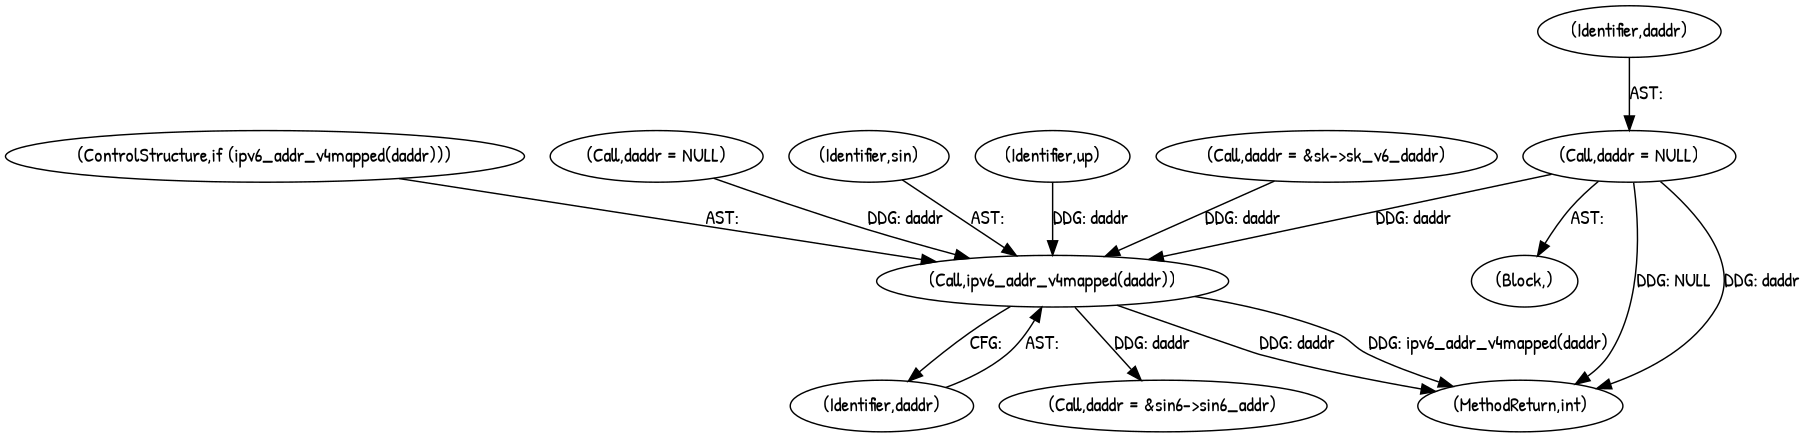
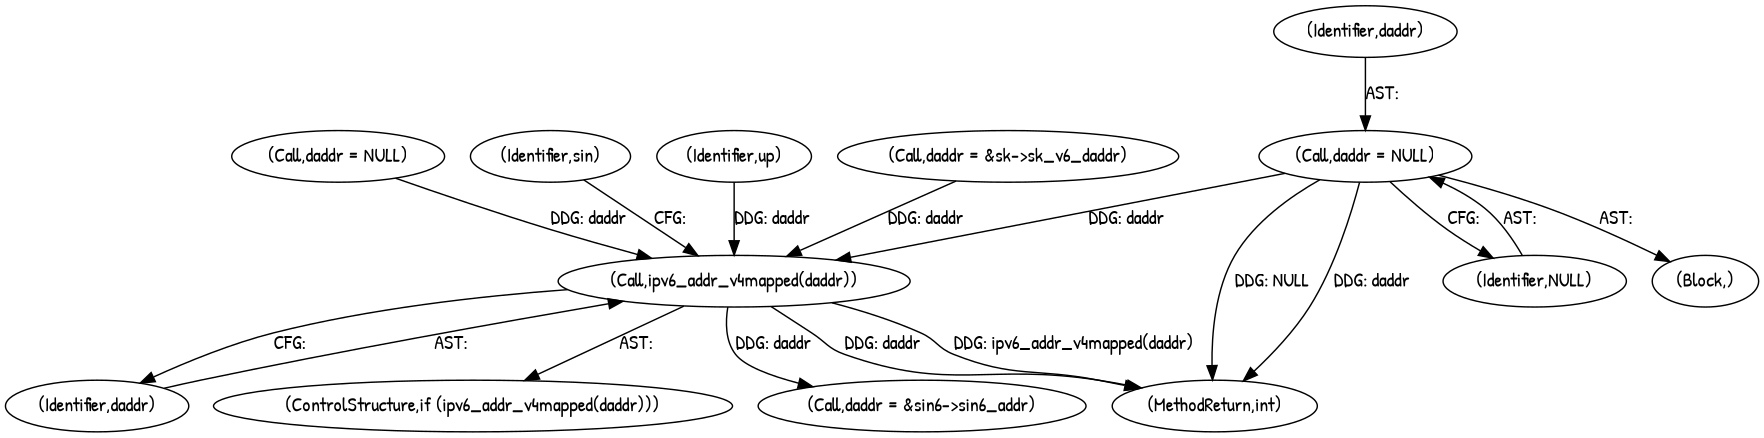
(660, 219) -> (611, 340)
(990, 219) -> (672, 219)
none -> (1535, 281)
